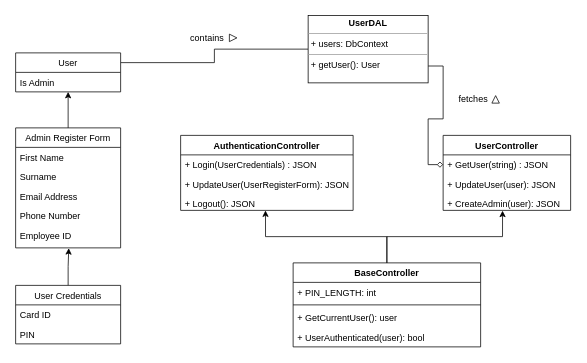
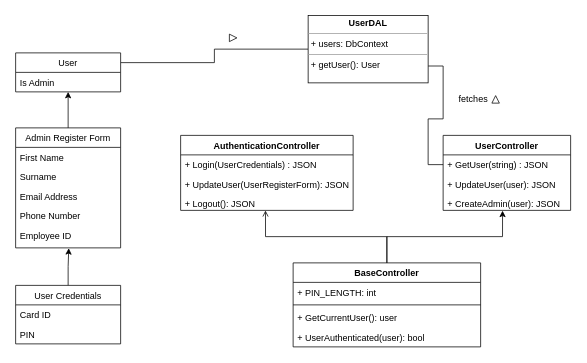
(207, 38) -> none
(436, 165) -> (439, 165)
(265, 217) -> (265, 215)
